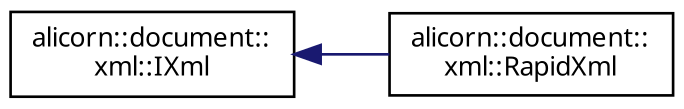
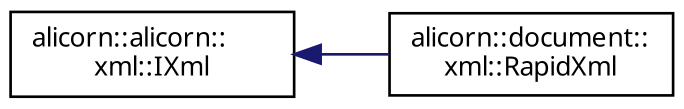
(152, 54) -> (152, 54)
